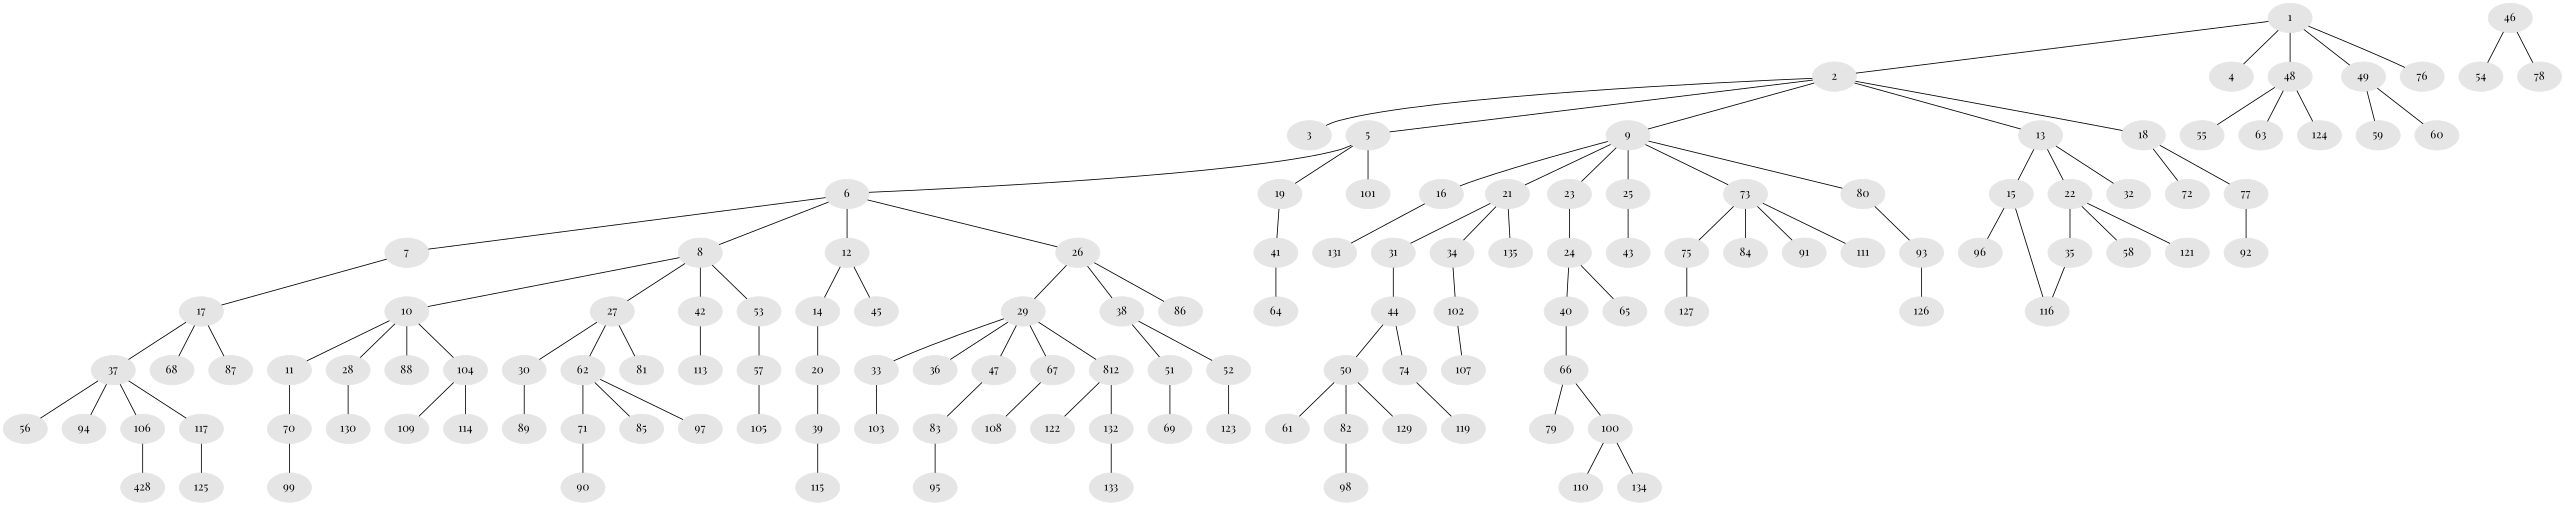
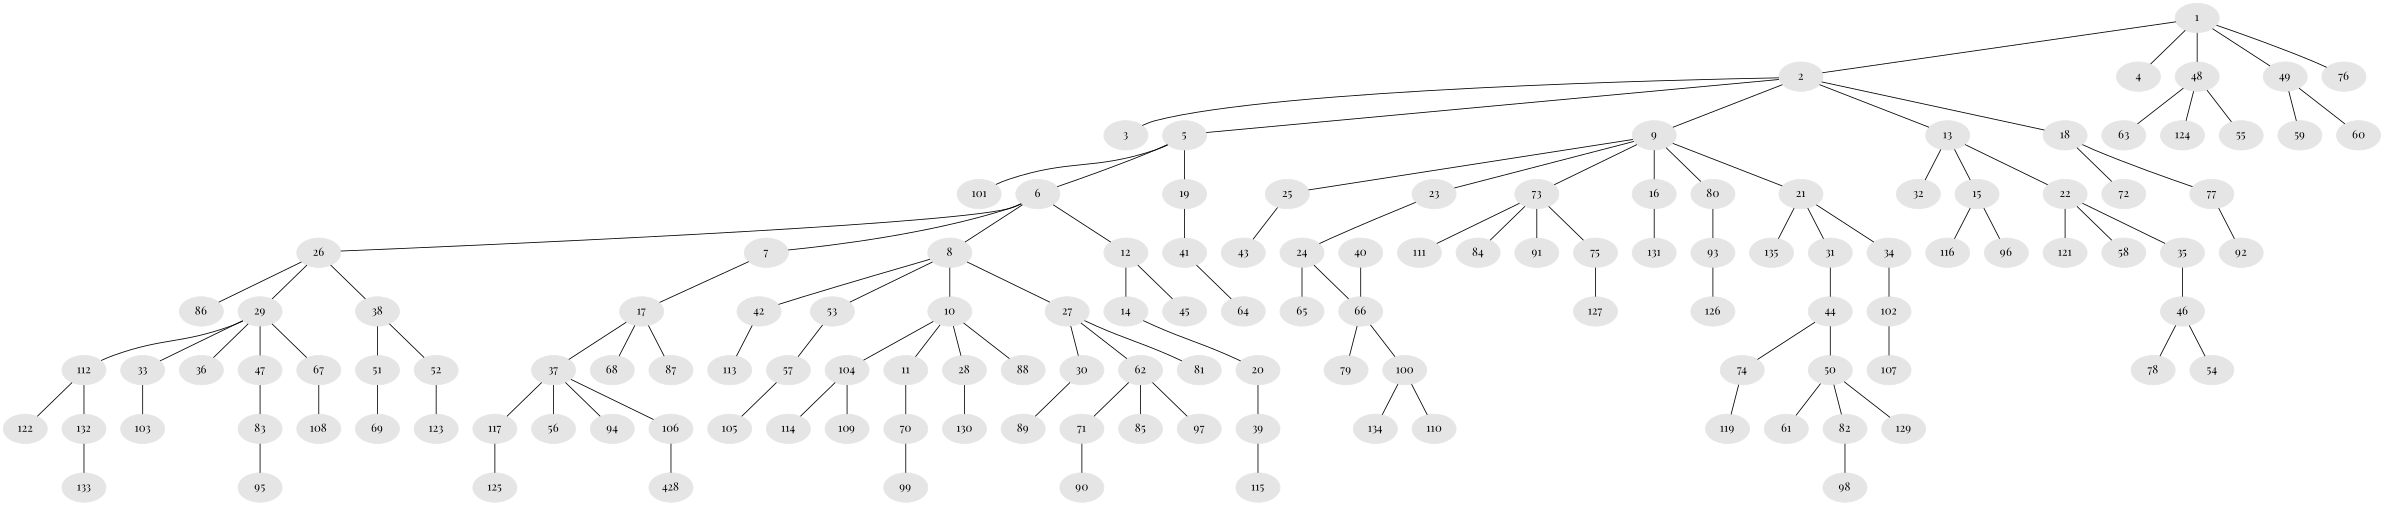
(1568, 282) -> (1331, 282)
(2059, 282) -> (2182, 282)
(1111, 370) -> (84, 370)
